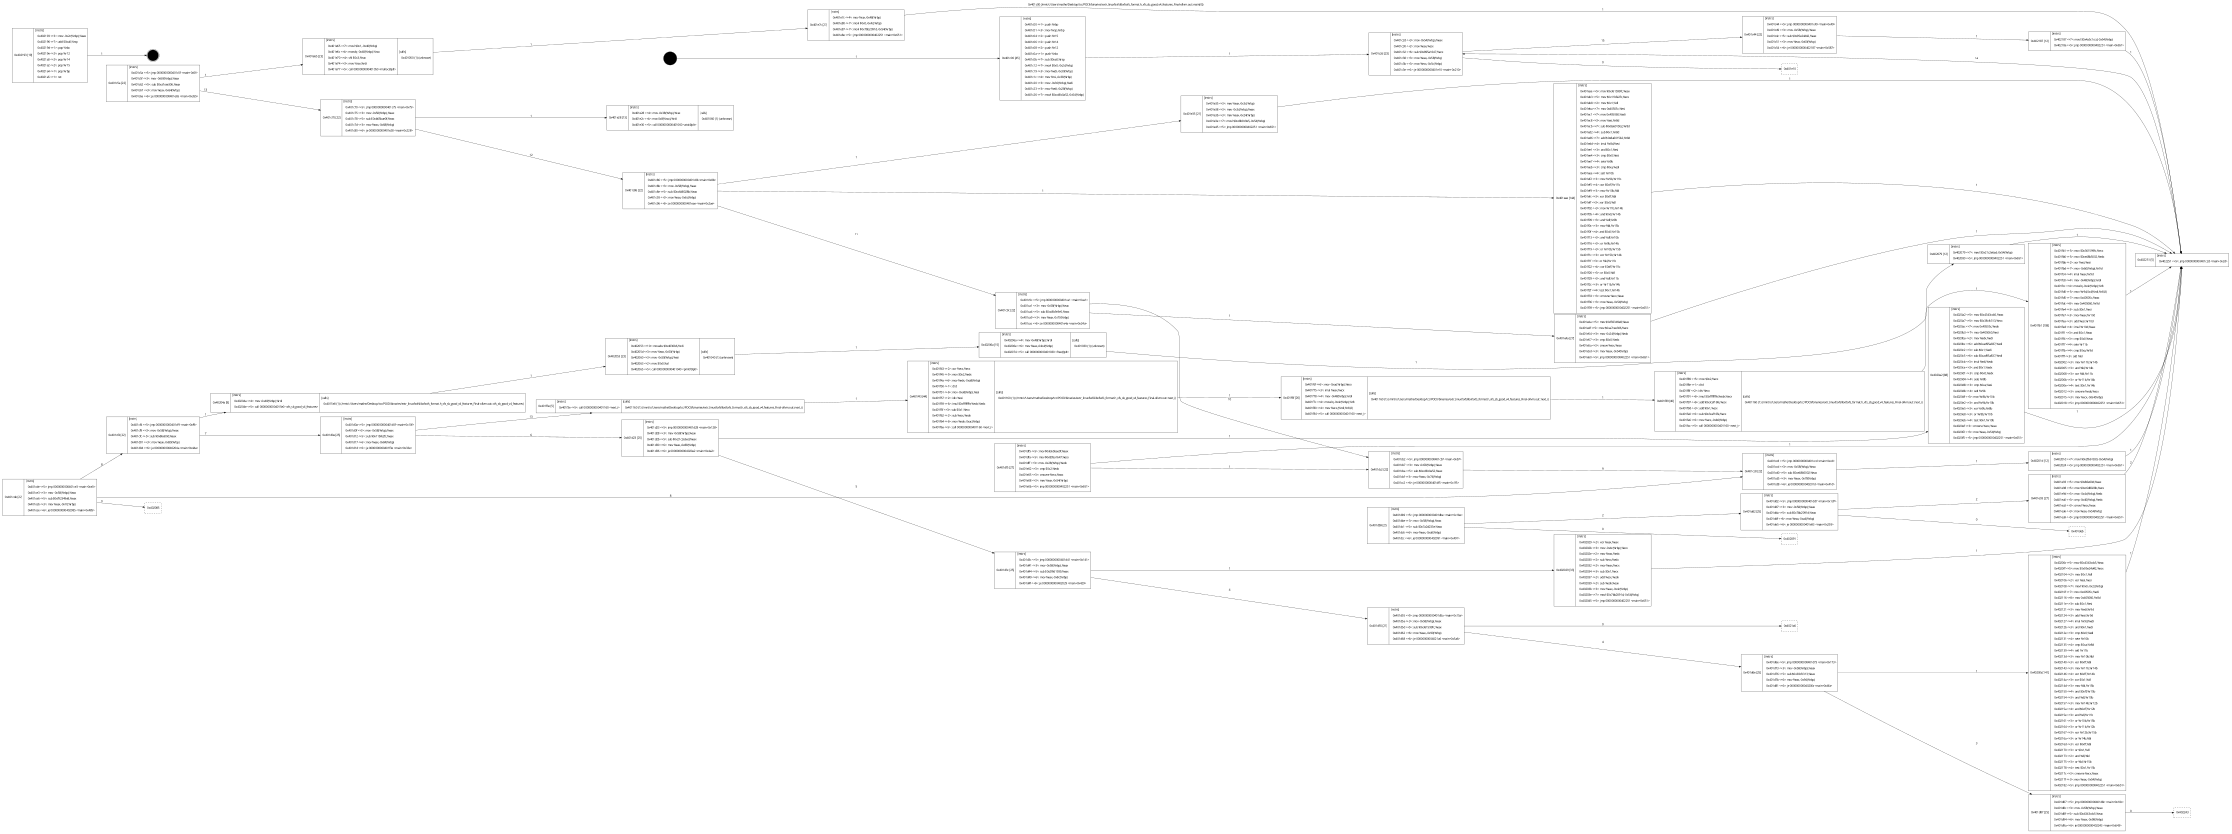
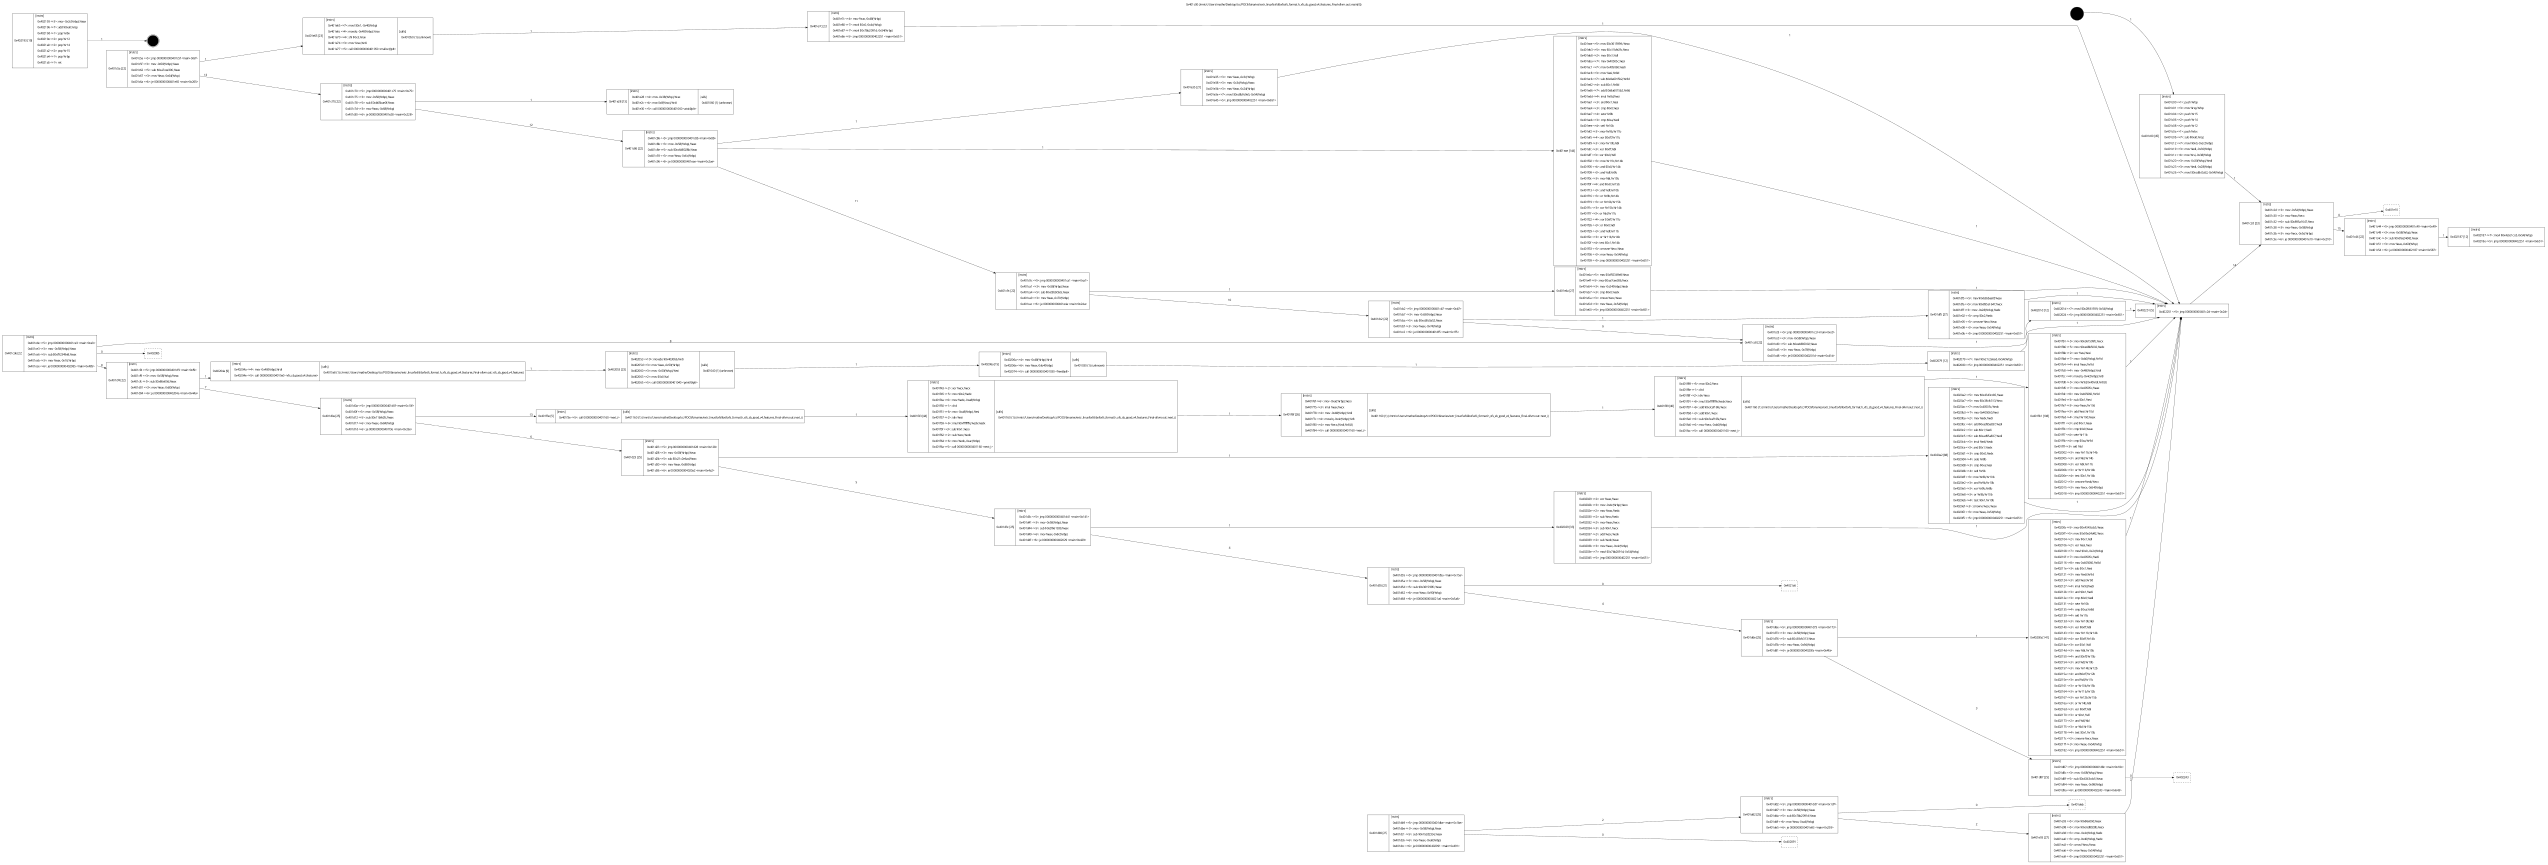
(2156, 111) -> none
(1229, 469) -> (1695, 320)
